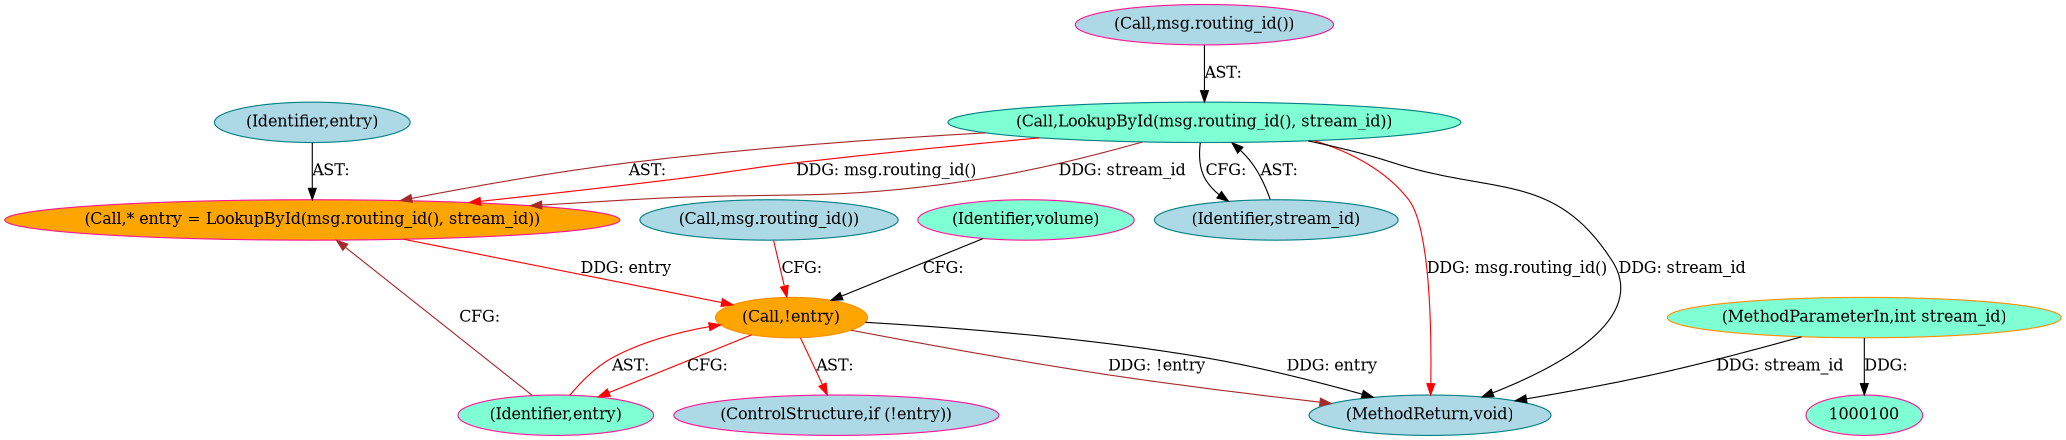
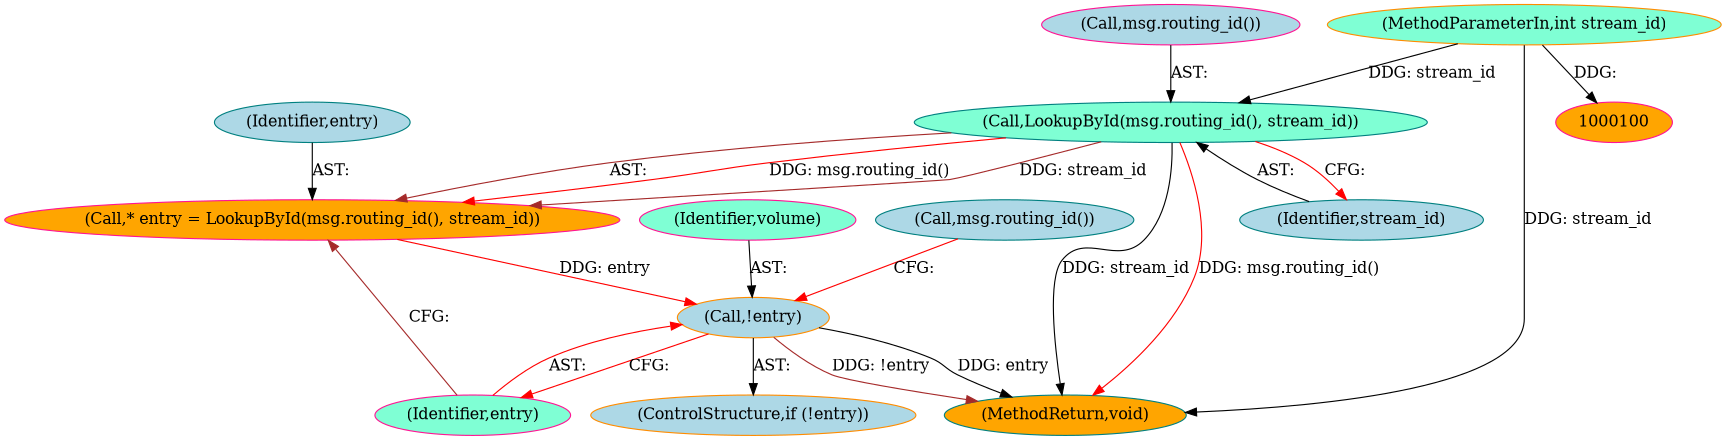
none -> (1354, 72)
(1202, 172) -> (1301, 161)
(946, 269) -> (771, 269)
(791, 318) -> (753, 318)
(811, 361) -> (753, 361)
(836, 415) -> (753, 415)
(1430, 415) -> (1065, 415)
(1864, 415) -> (1614, 122)
